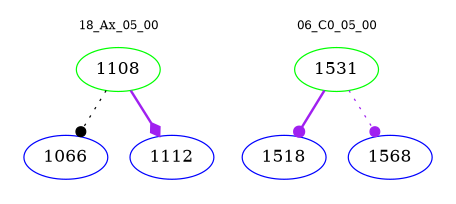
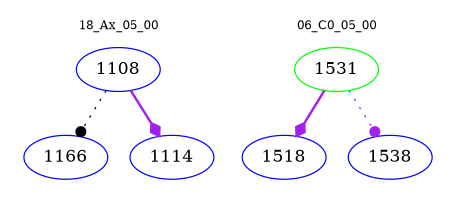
(118, 70) -> (118, 70)
(313, 109) -> (314, 107)
(66, 157) -> (66, 157)
(172, 157) -> (172, 157)
(390, 157) -> (390, 157)
